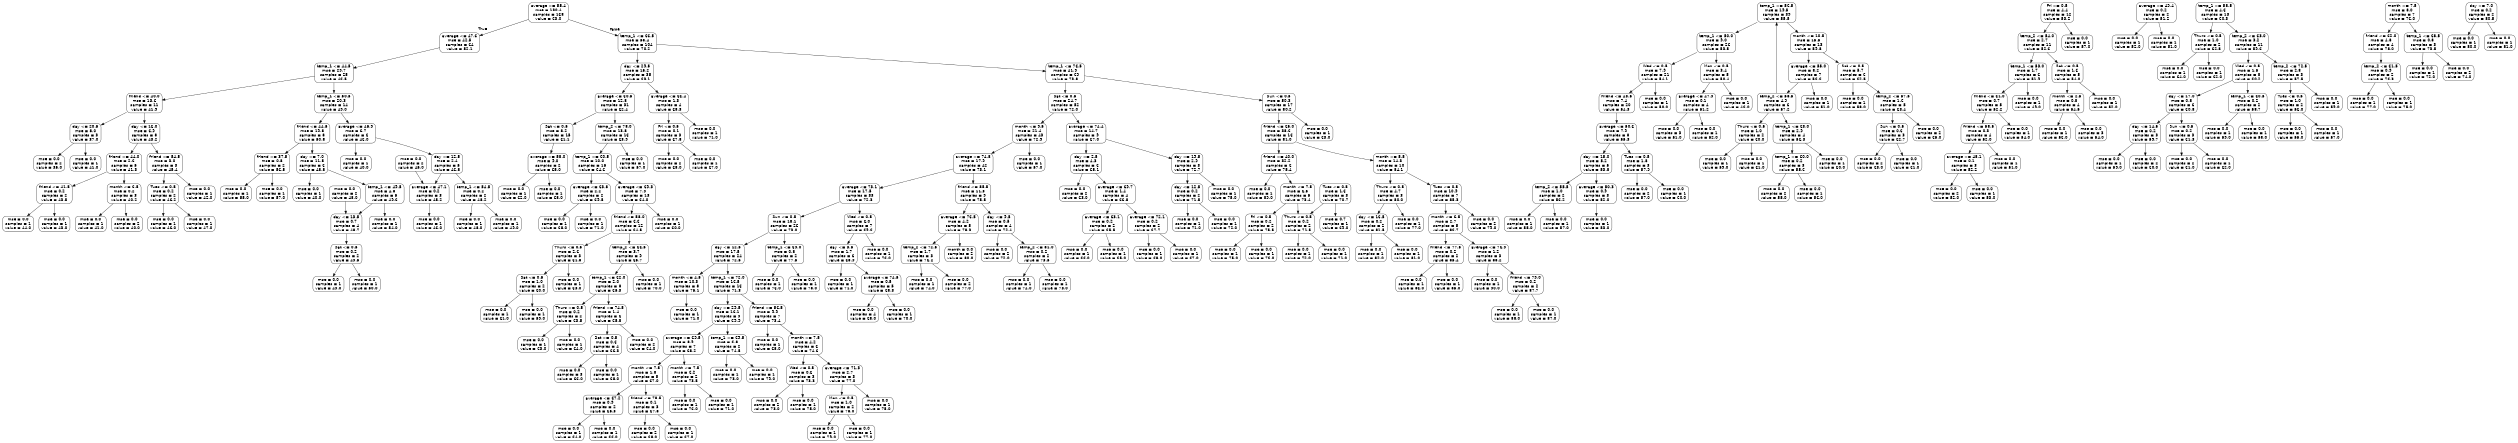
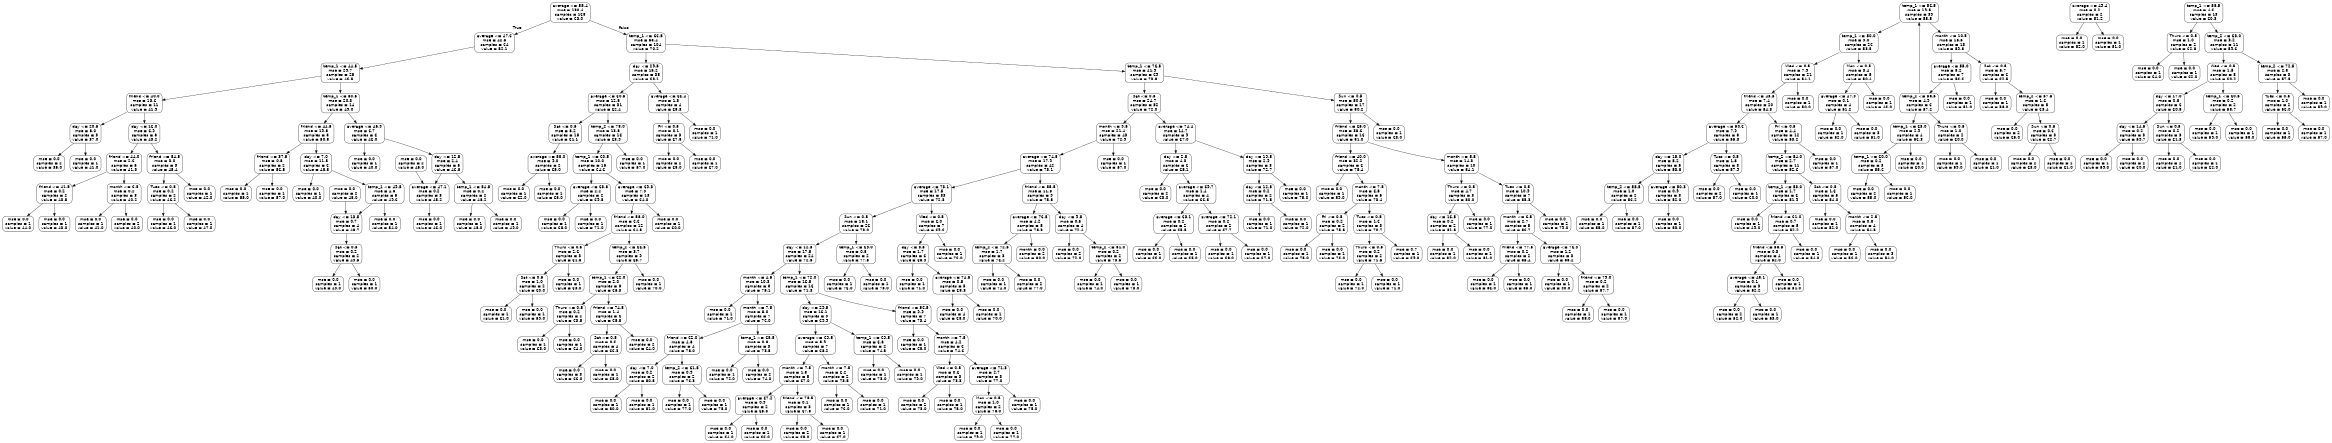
none -> (1771, 117)
(1298, 207) -> (1369, 207)
none -> (758, 298)
none -> (663, 359)
